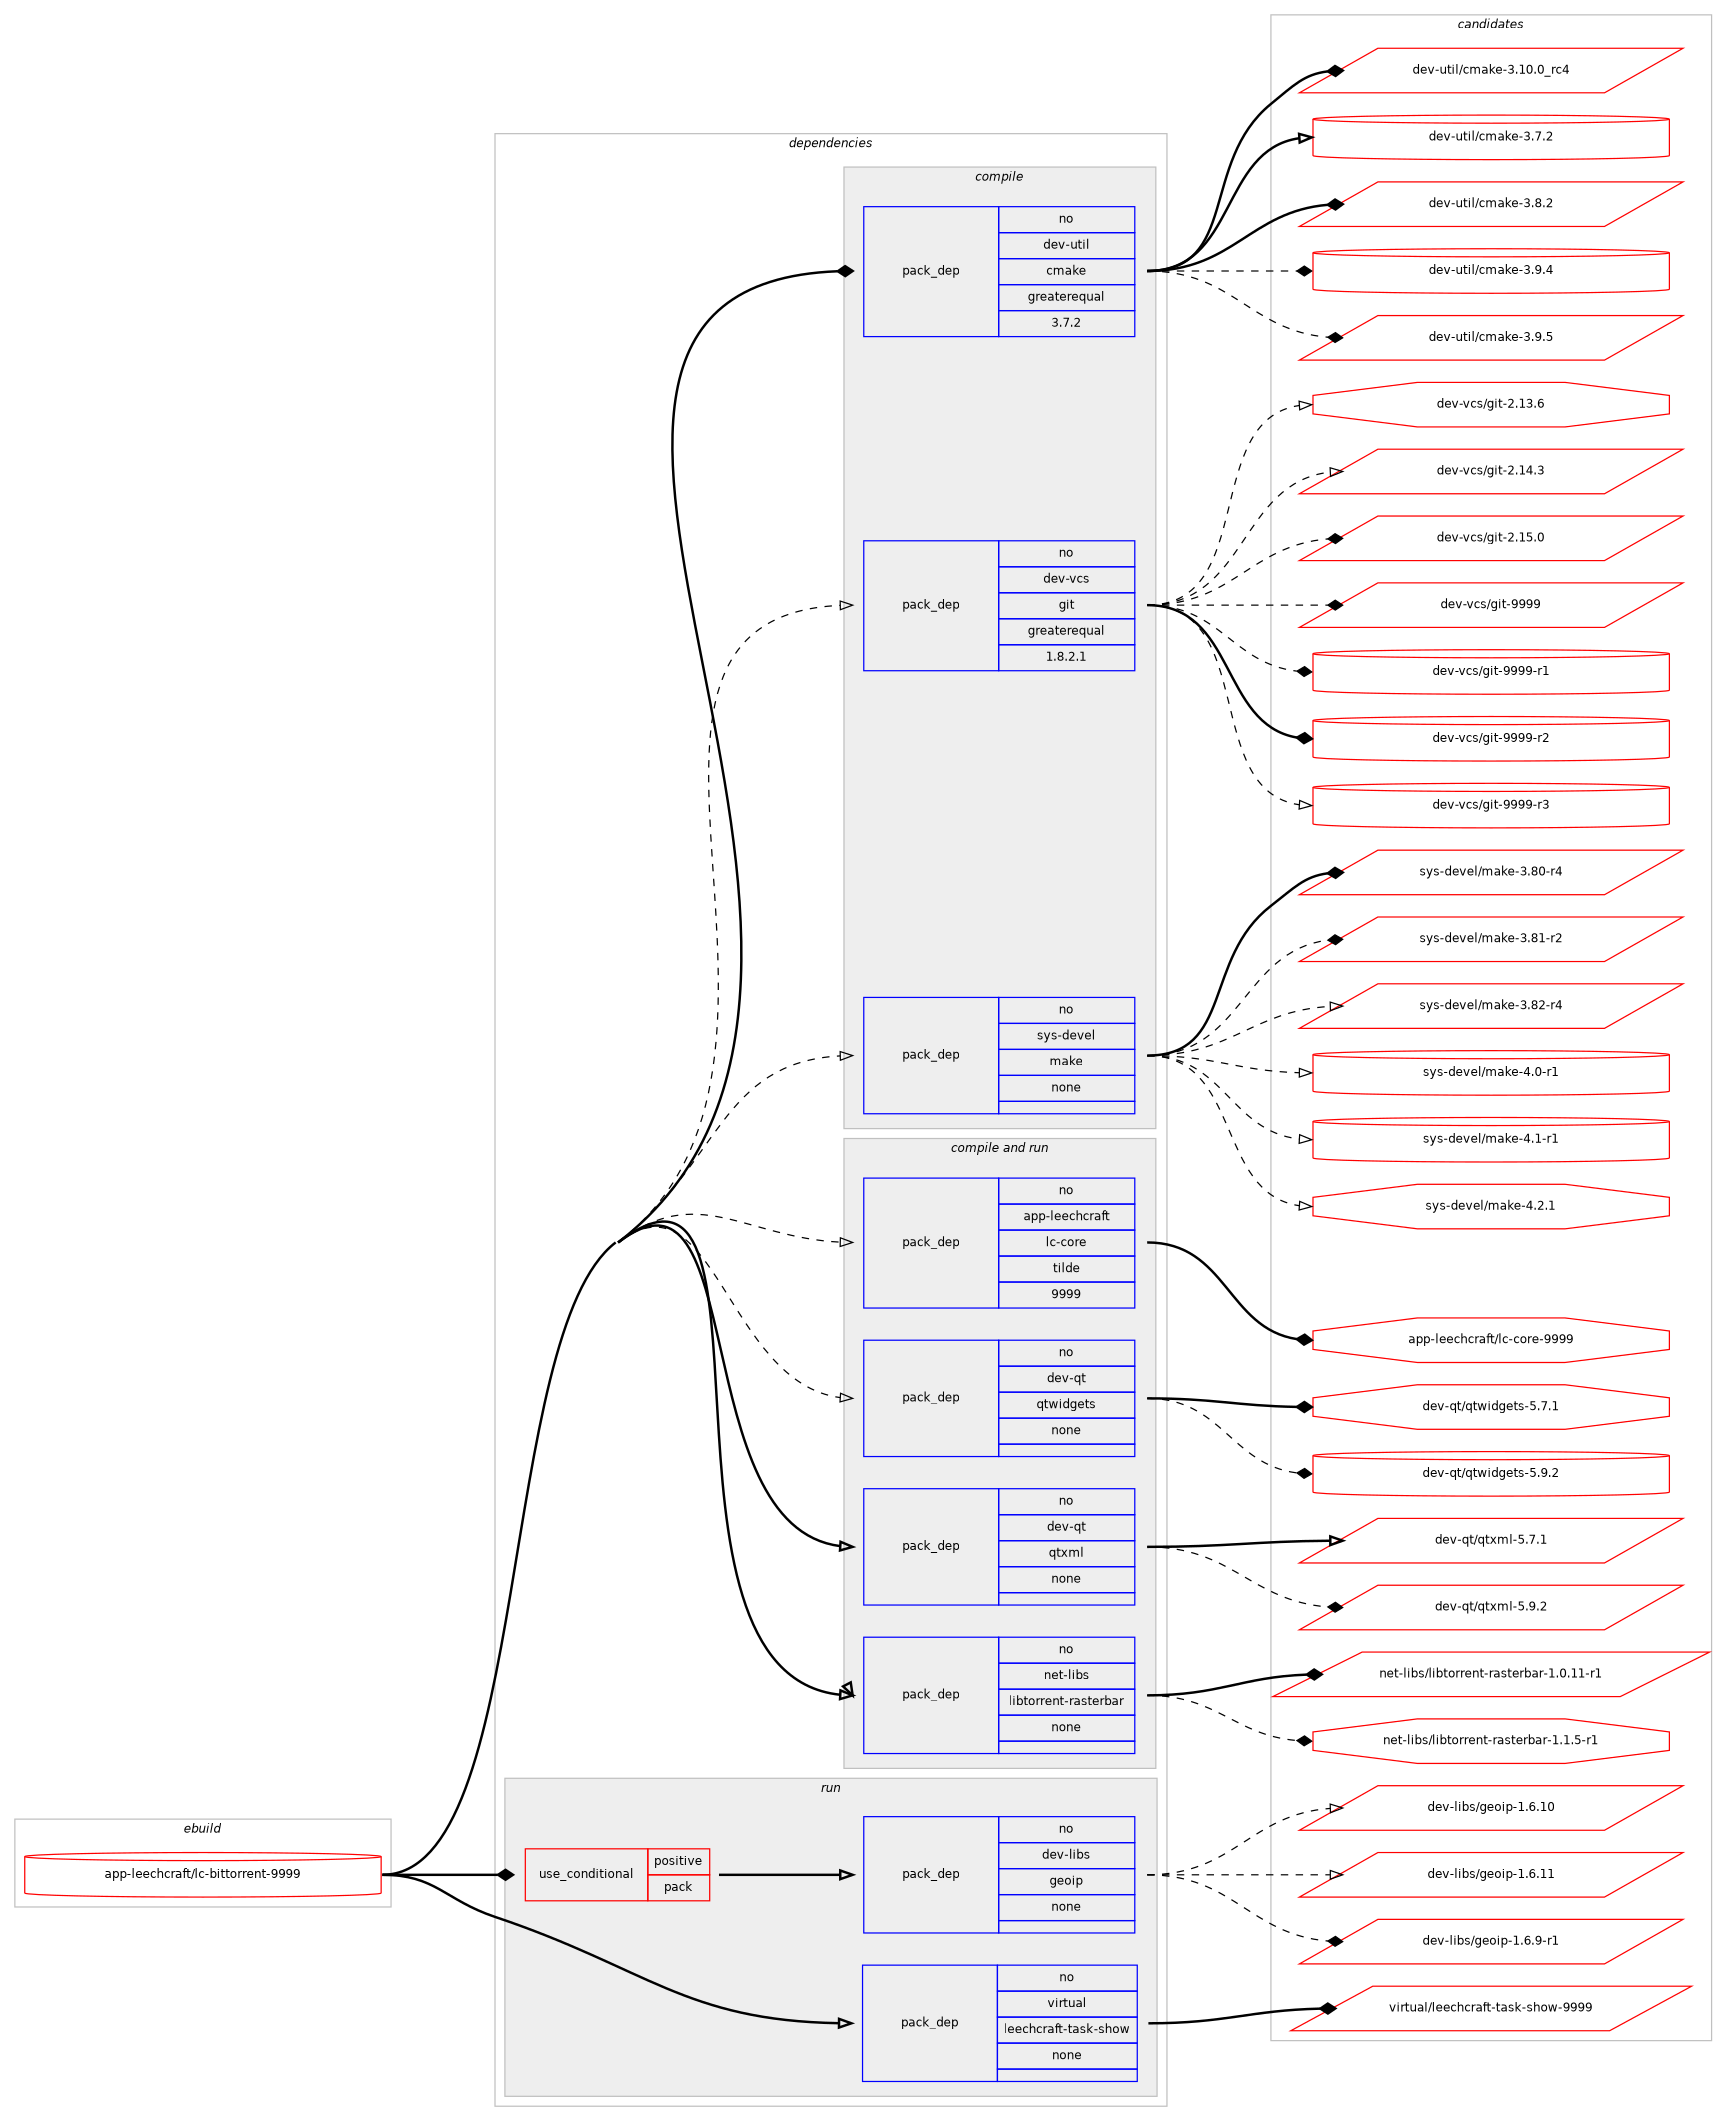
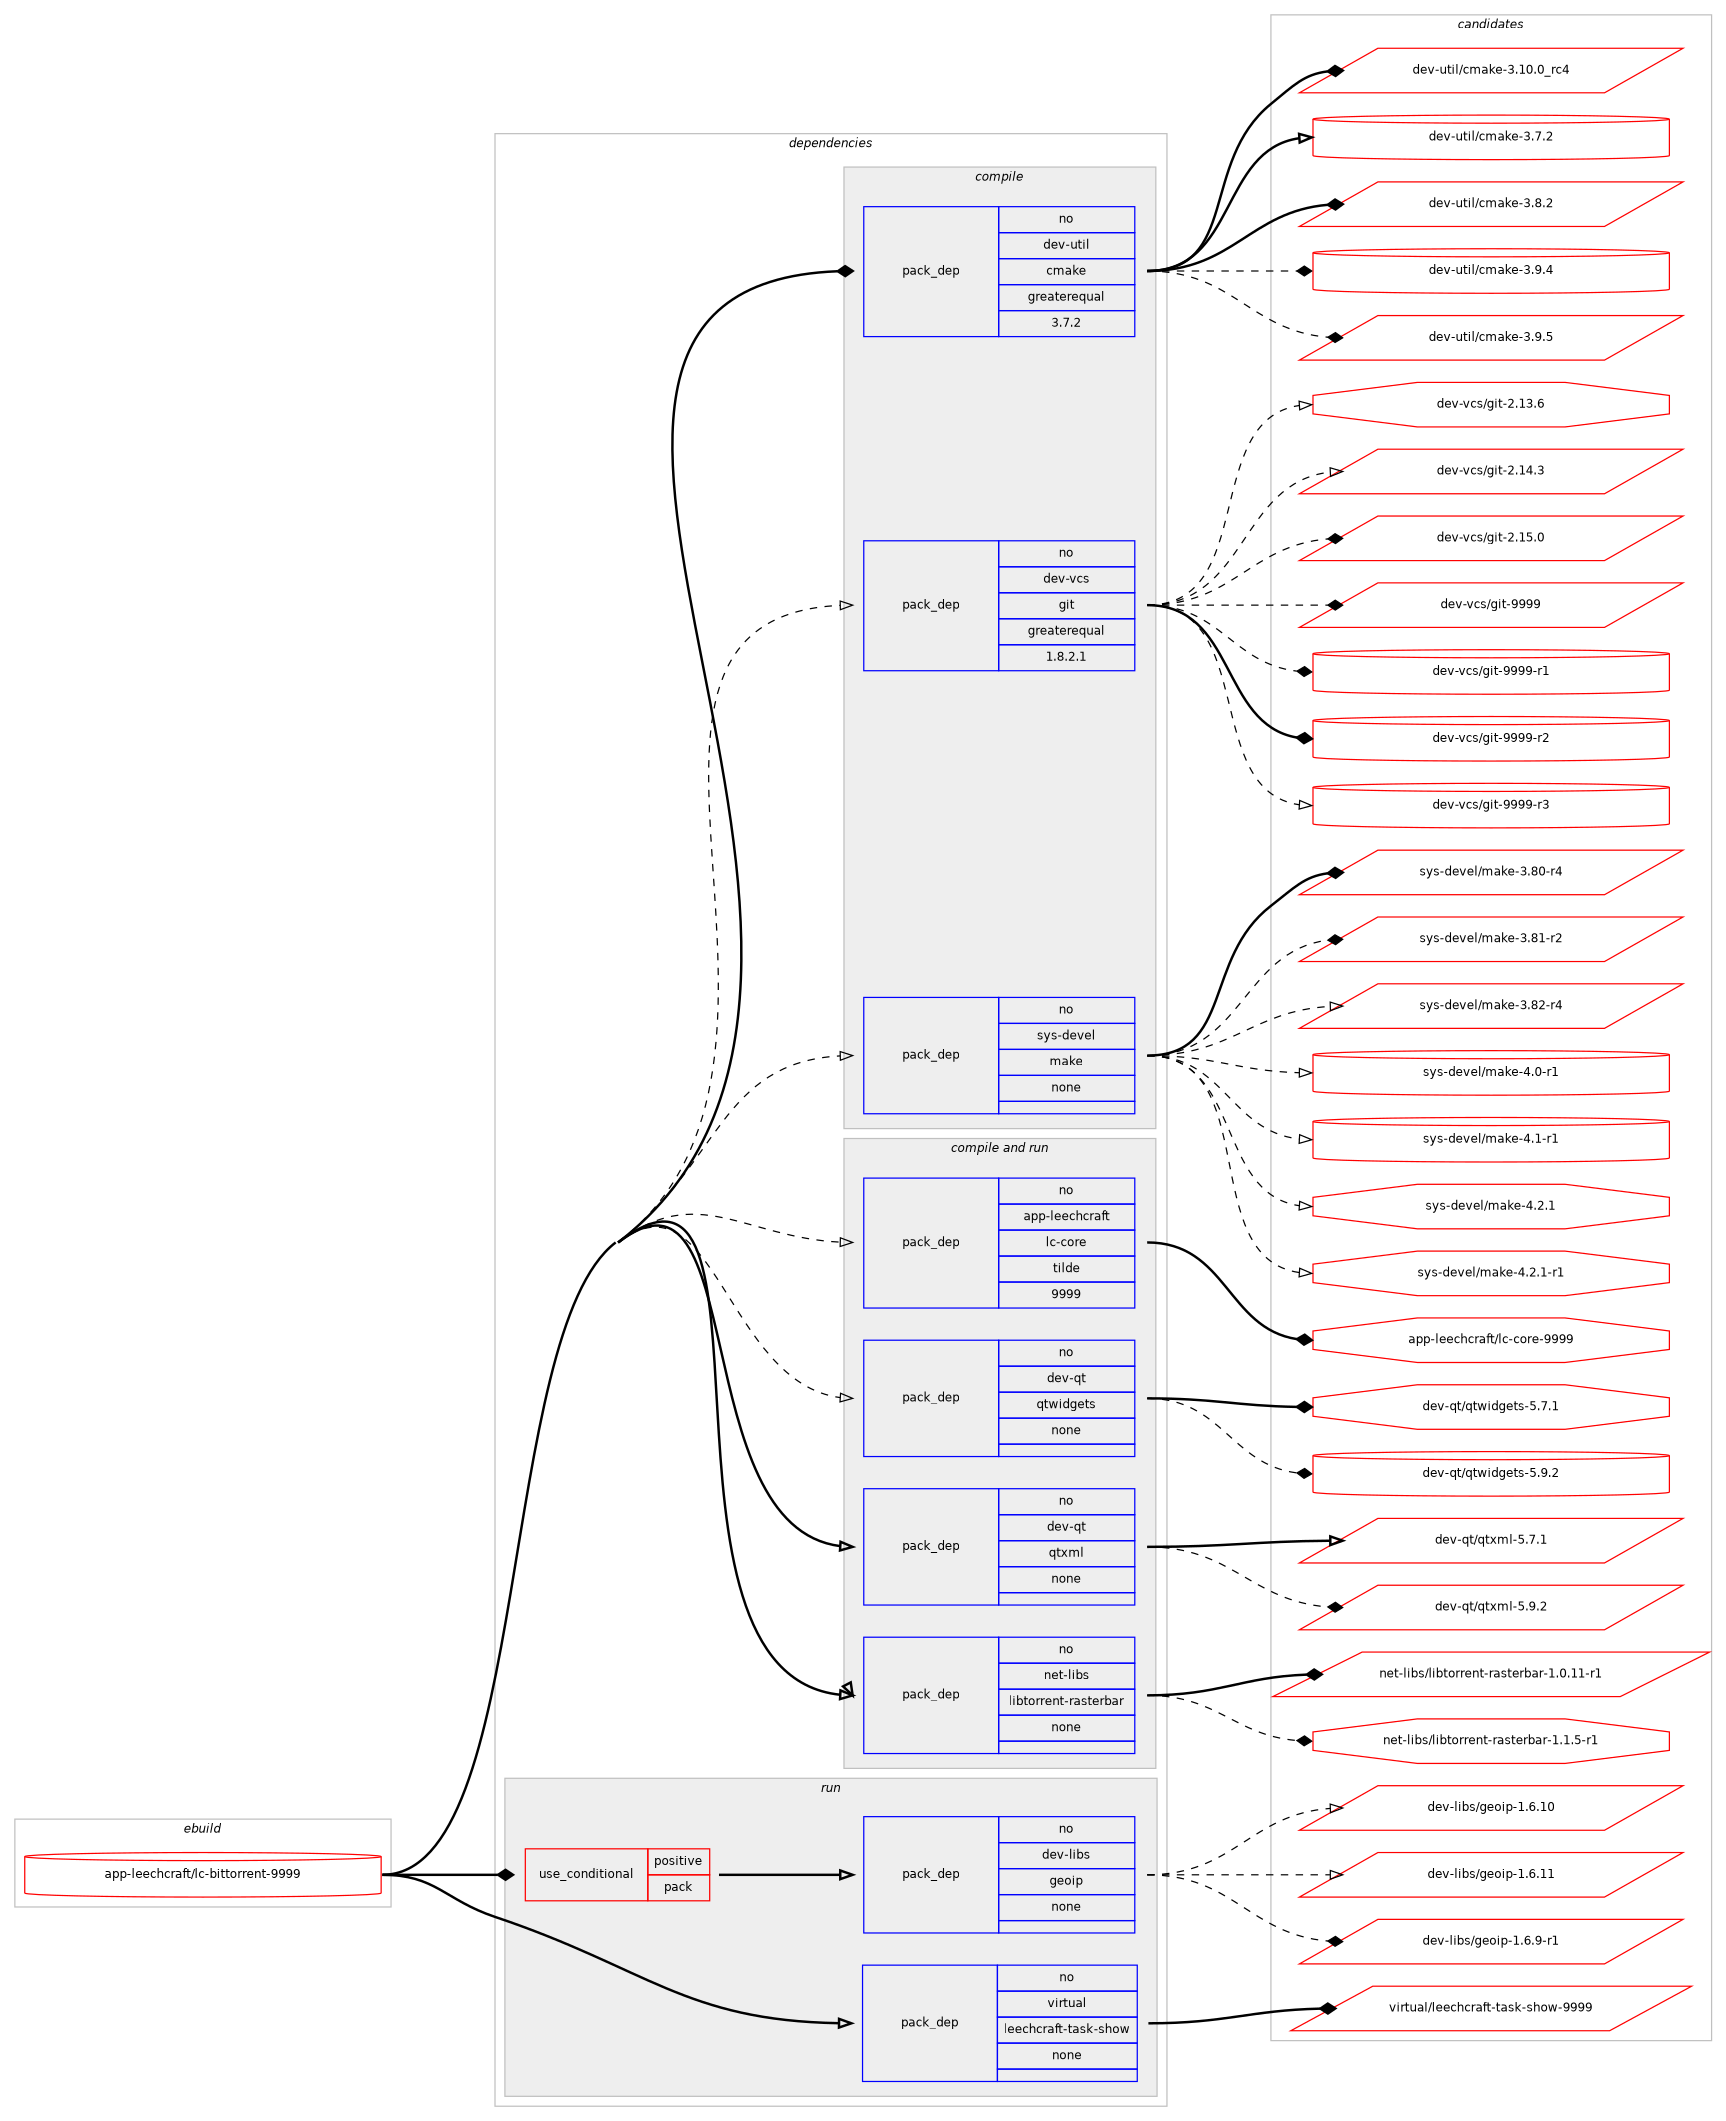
none -> (1491, 1273)
